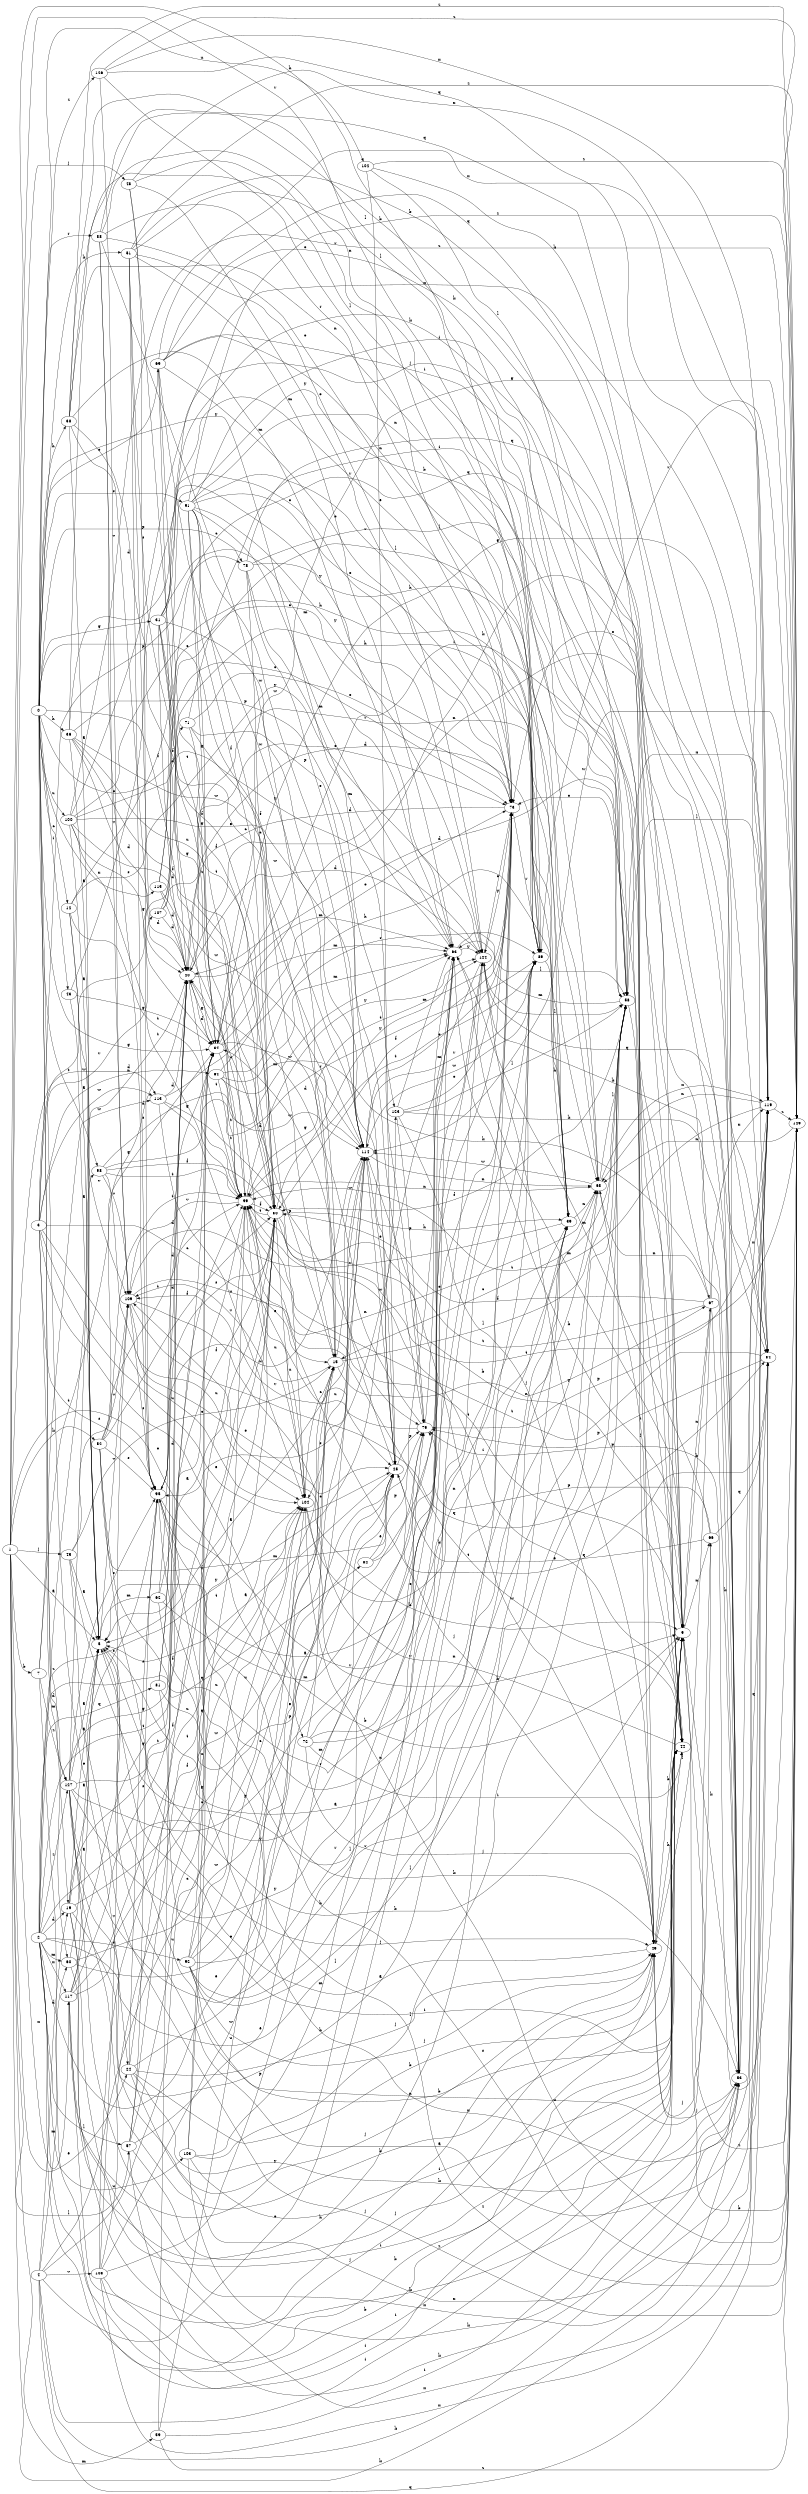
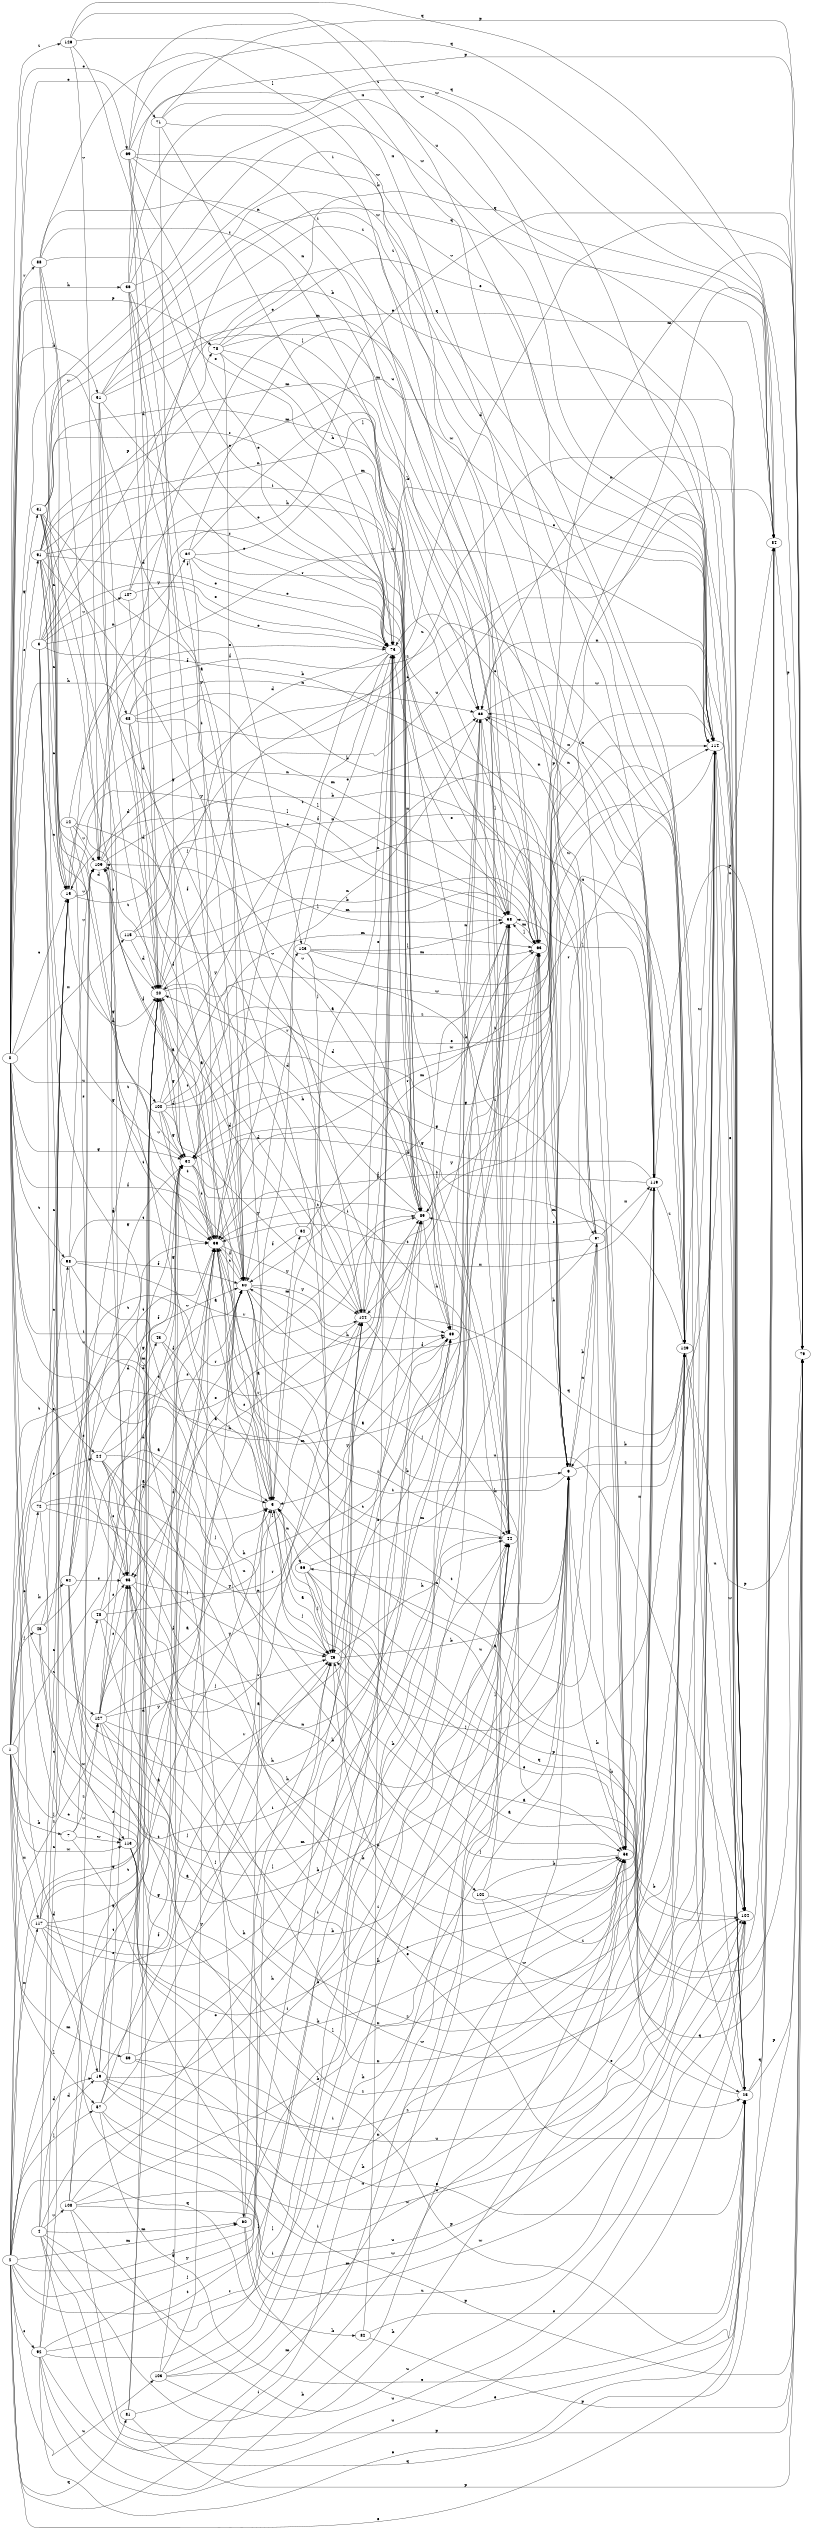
(54, 832) -> (30, 1658)
